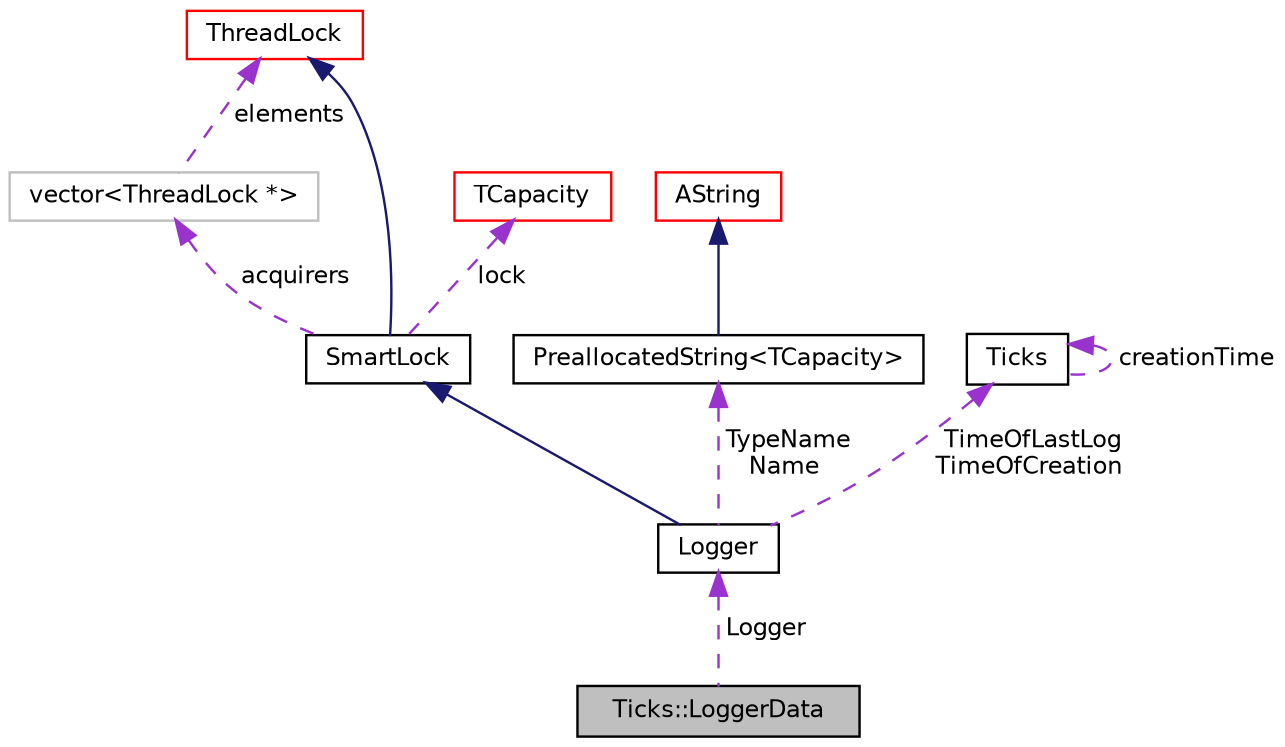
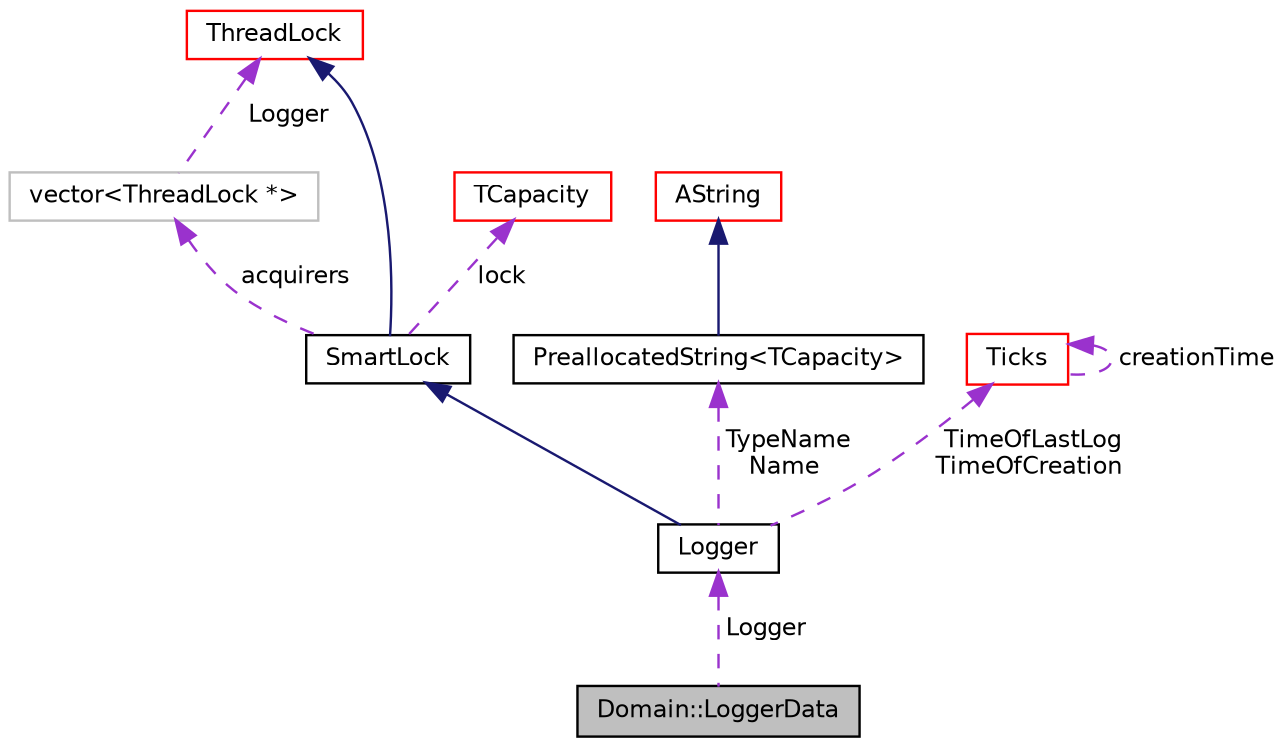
(286, 116) -> (286, 116)
(1017, 359) -> (1017, 359)
(719, 711) -> (719, 711)
